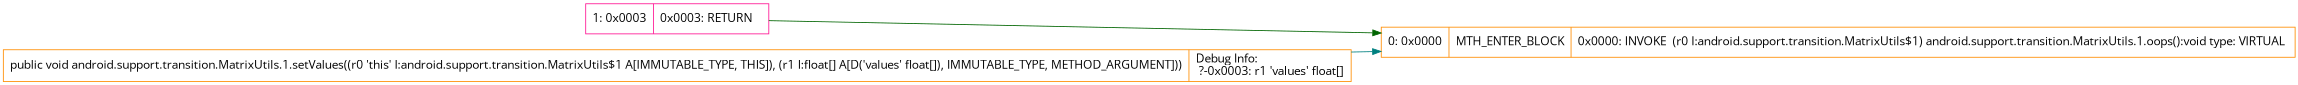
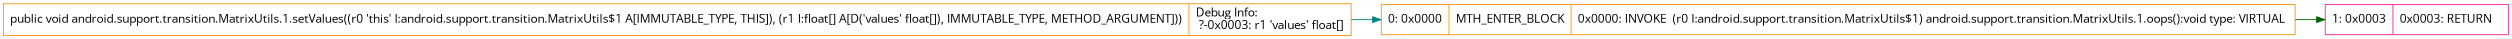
(1071, 27) -> (2306, 20)
